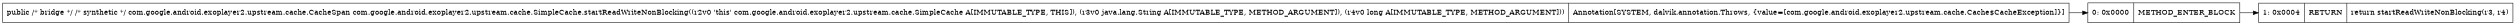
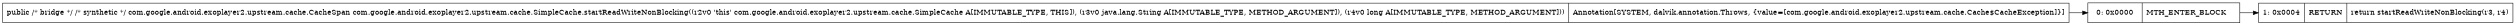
(2187, 13) -> (2187, 13)
